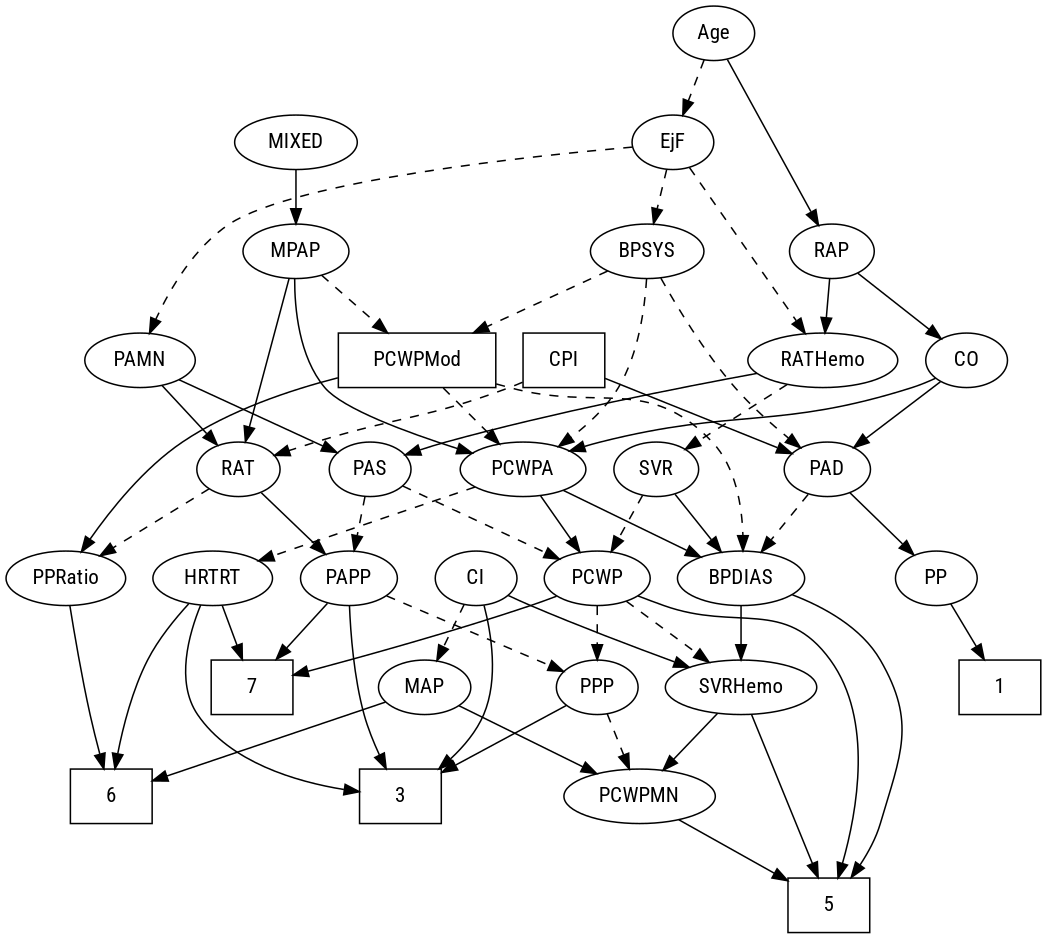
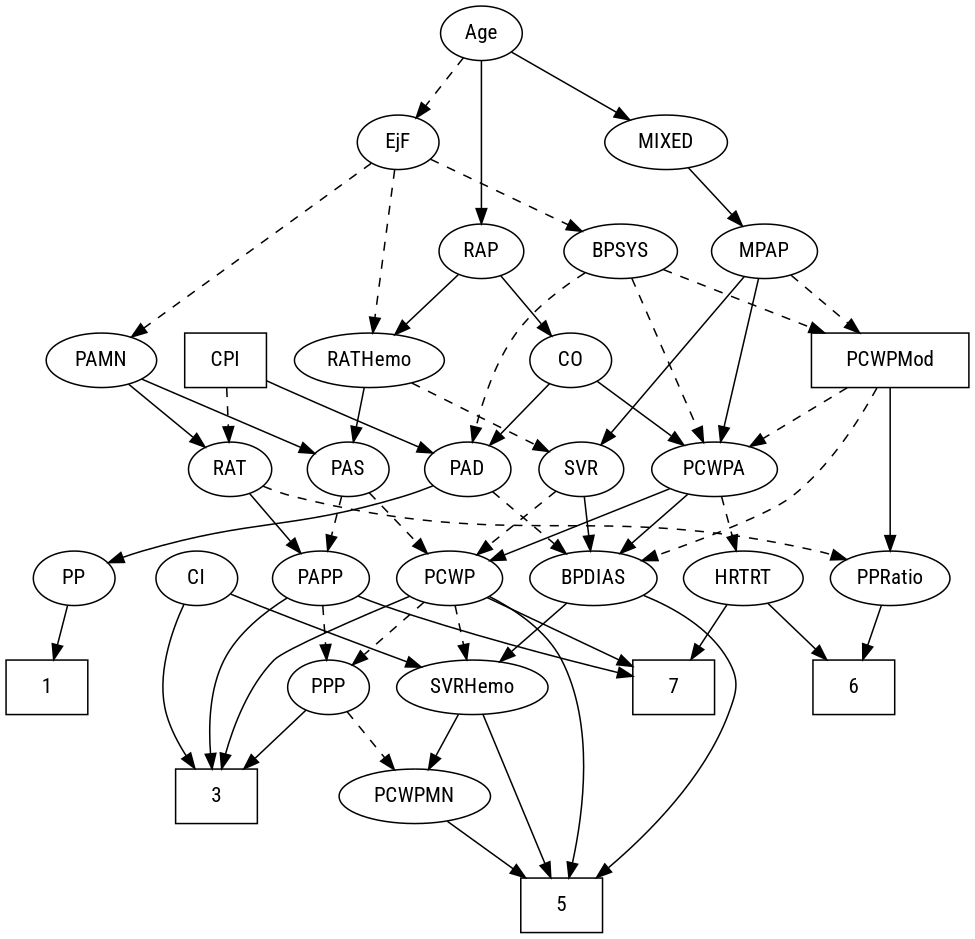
none -> (564, 82)
(269, 353) -> (678, 355)
(425, 687) -> none
(216, 735) -> (292, 649)
